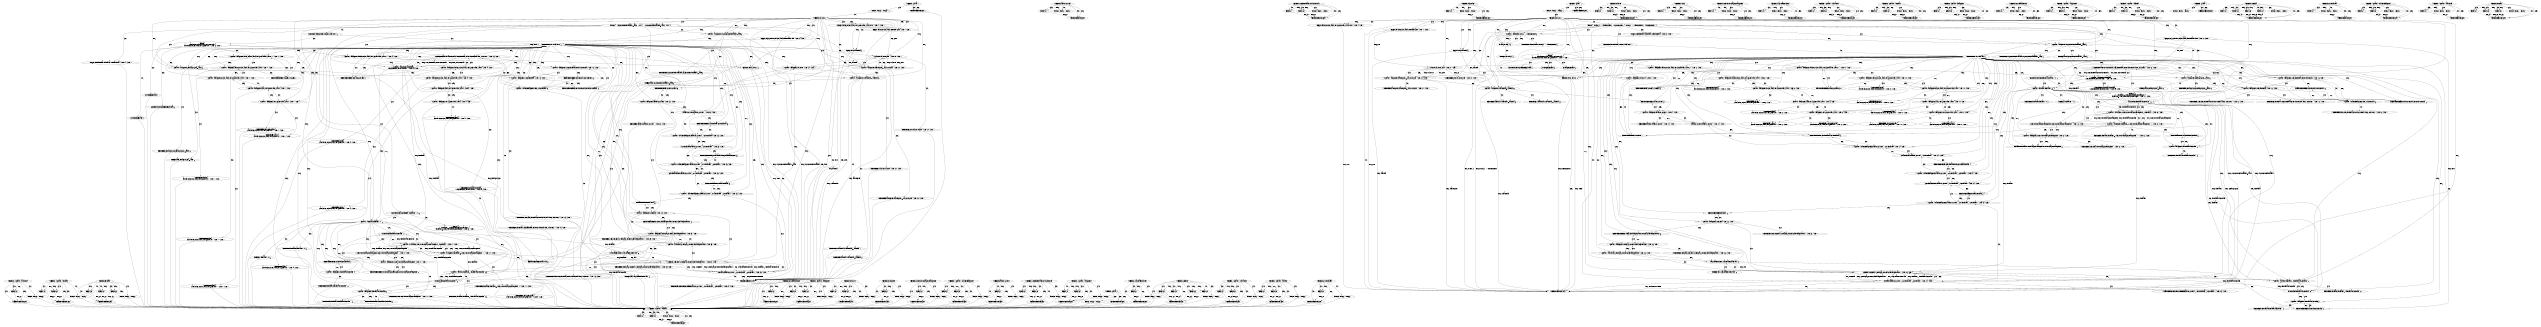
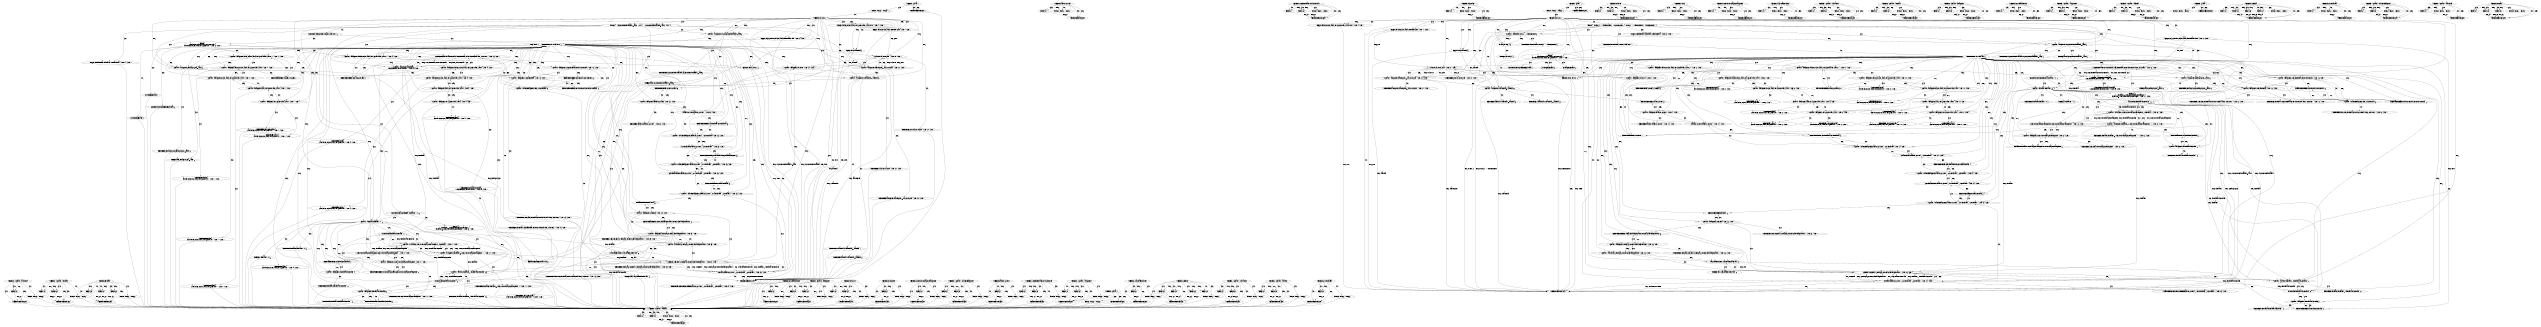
(1512, 39) -> none
none -> (1539, 76)
(1676, 121) -> (1627, 75)
(651, 149) -> (653, 113)
